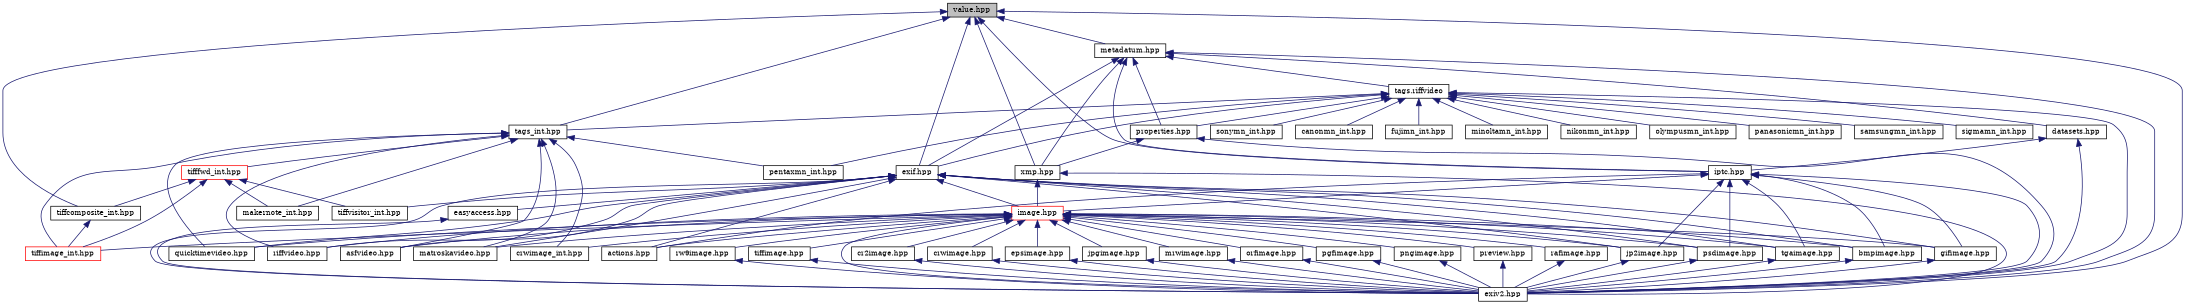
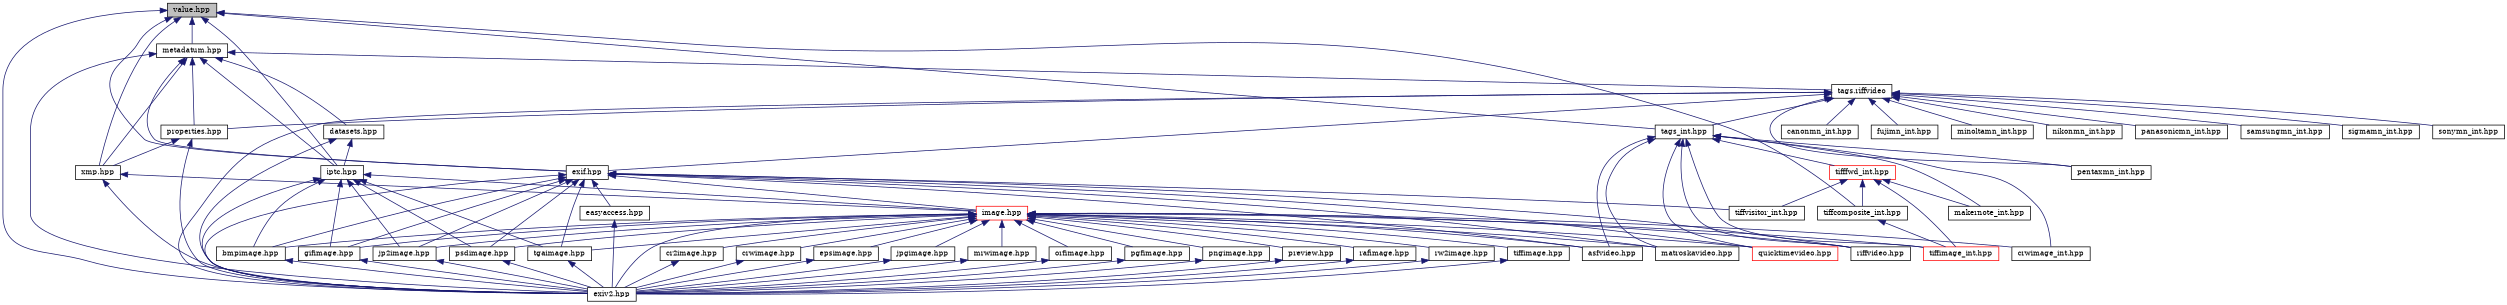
(1693, 132) -> none
(212, 254) -> (1795, 254)
(629, 254) -> none
(703, 254) -> (1462, 254)
